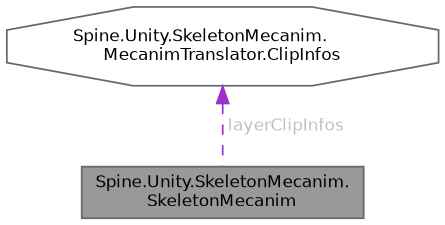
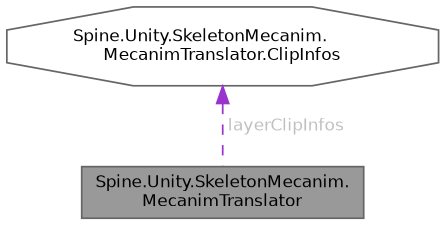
(223, 192) -> (223, 192)
